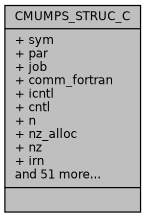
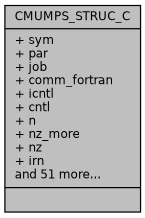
(46, 134) -> (48, 134)
